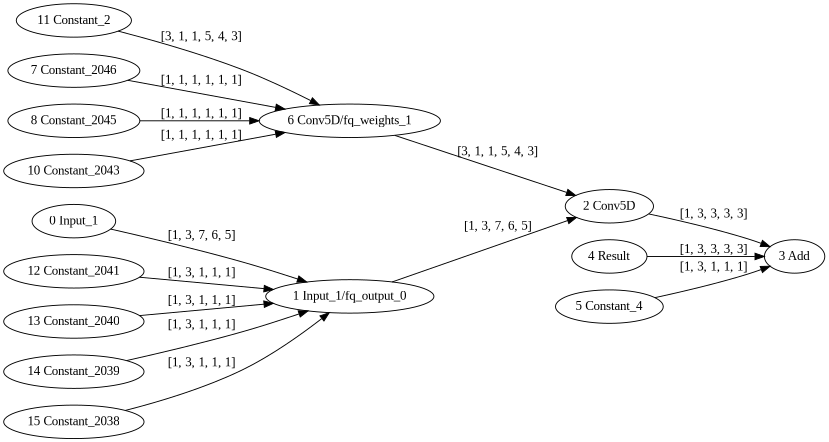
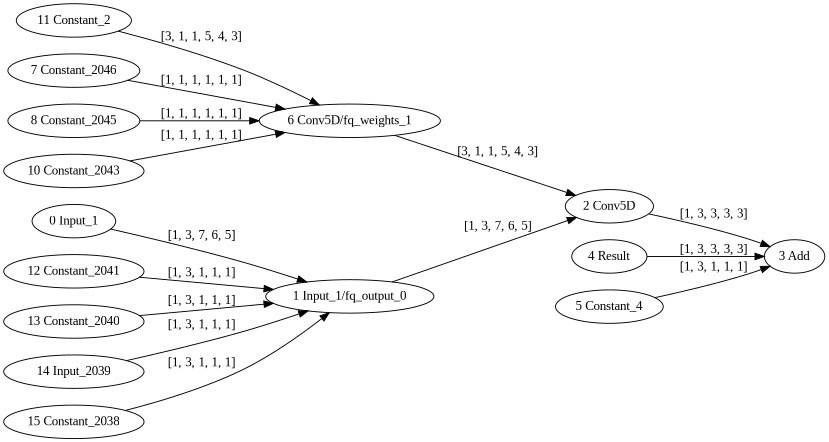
(74, 372) -> (74, 372)
